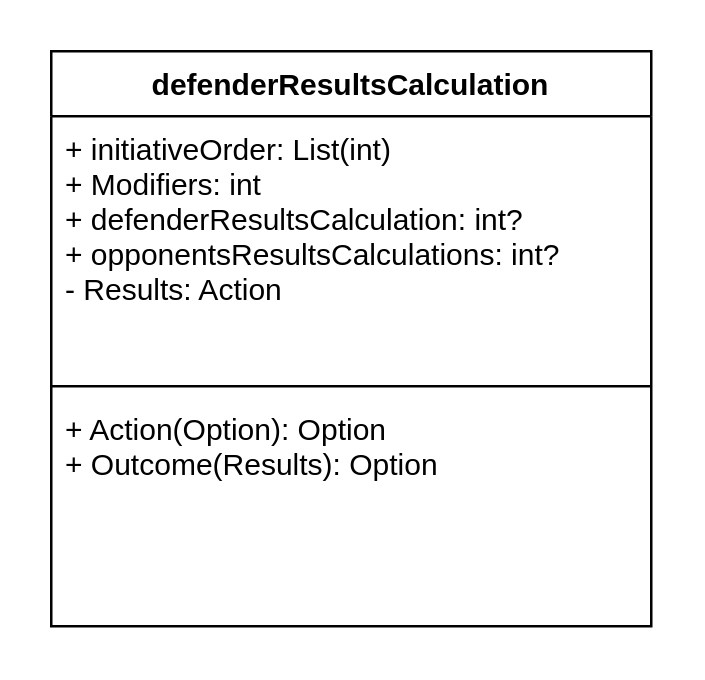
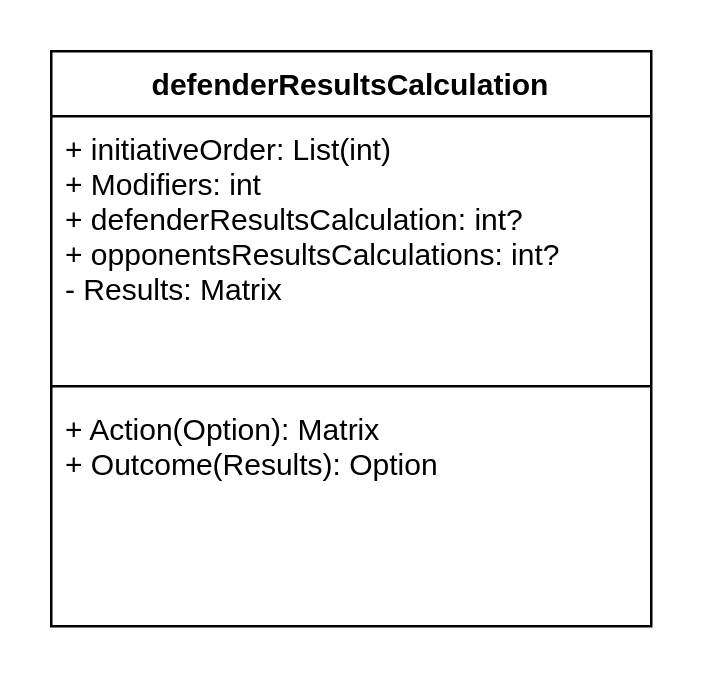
(265, 150) -> (265, 150)
(243, 430) -> (243, 430)
